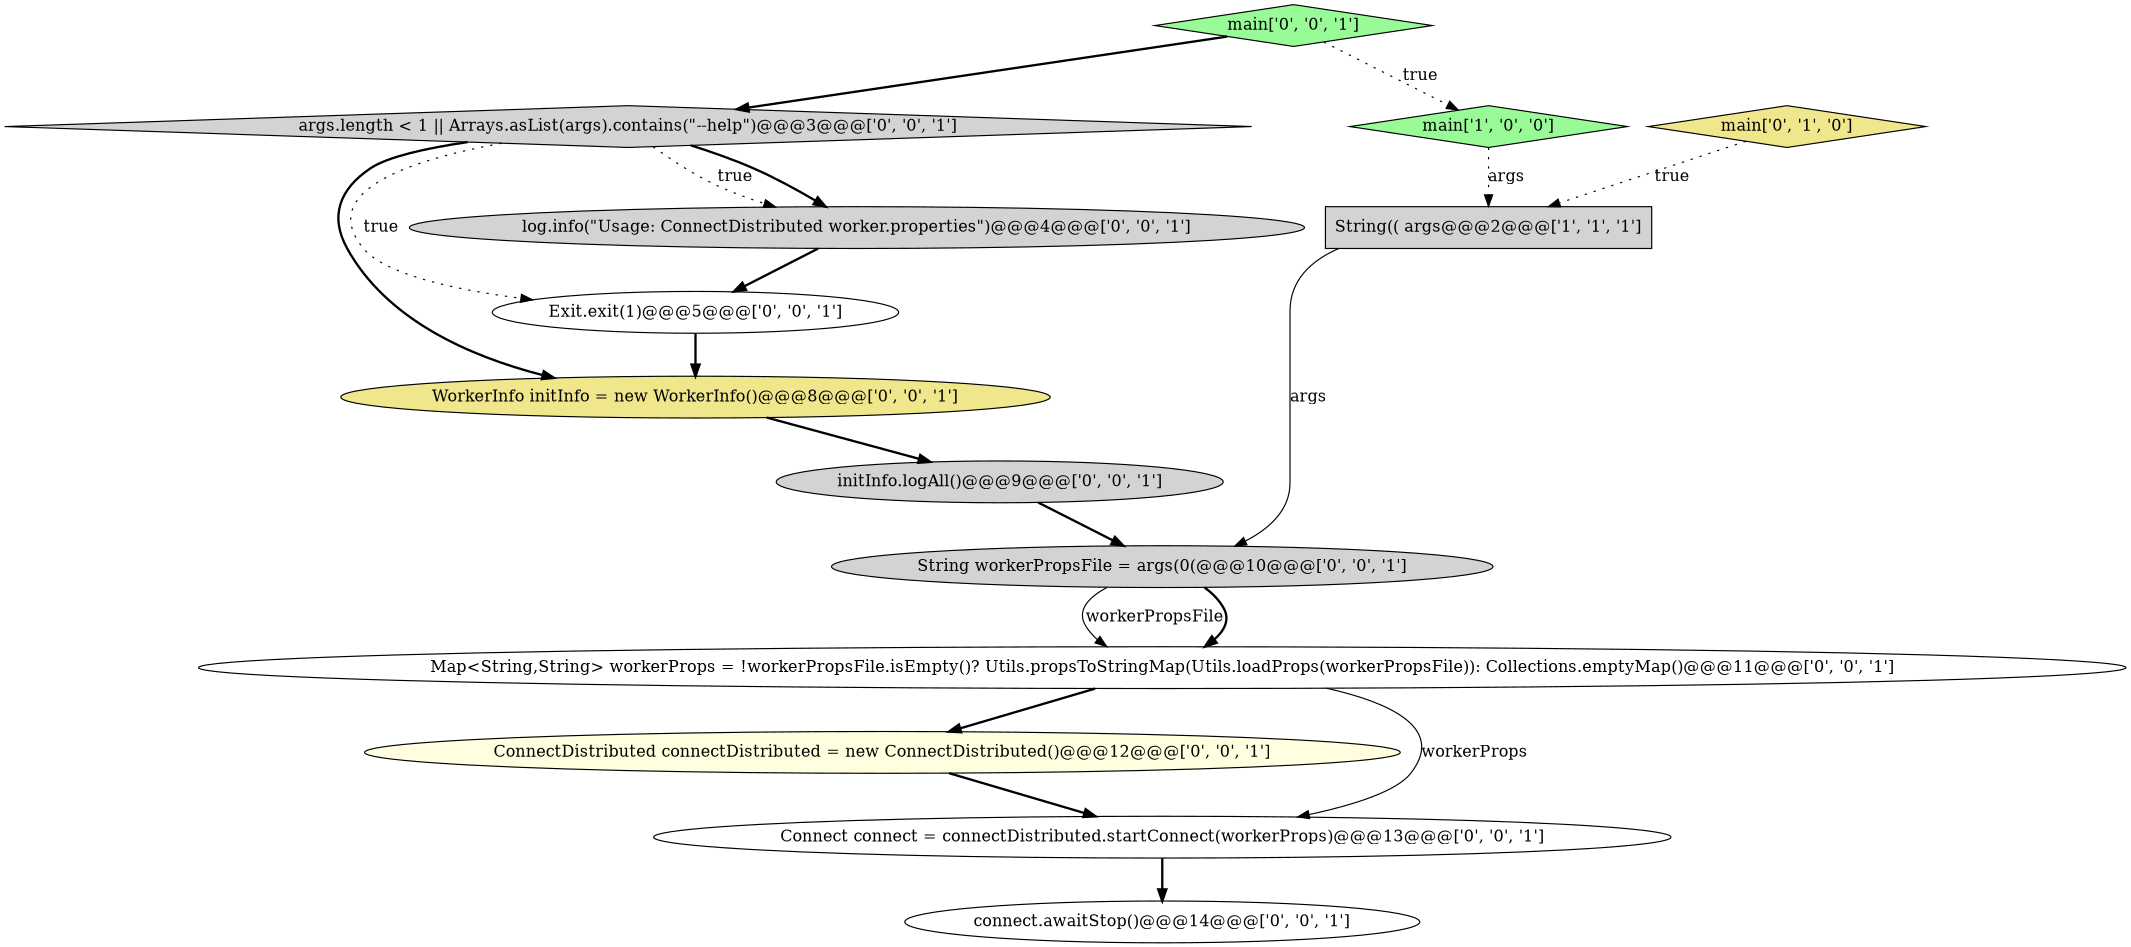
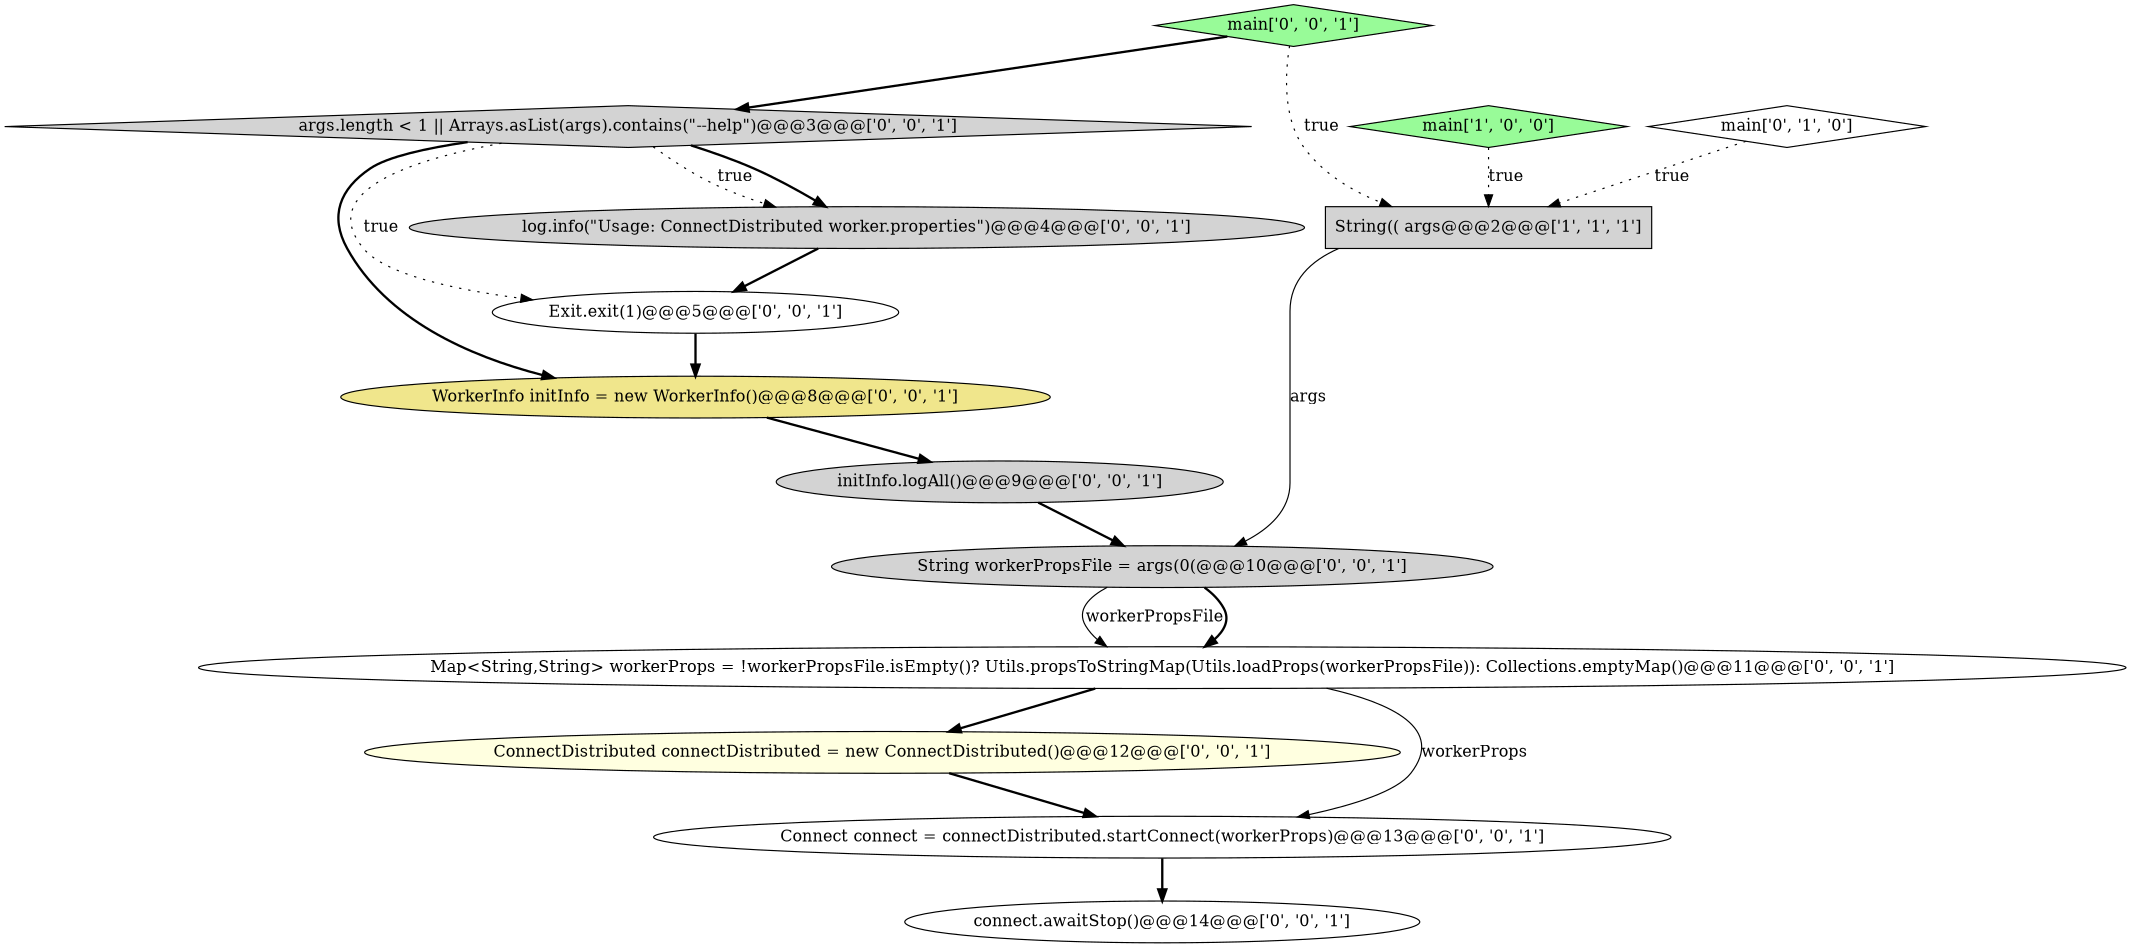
(1386, 73) -> (1301, 143)
(1787, 127) -> (1787, 127)
(1507, 177) -> (1507, 177)
